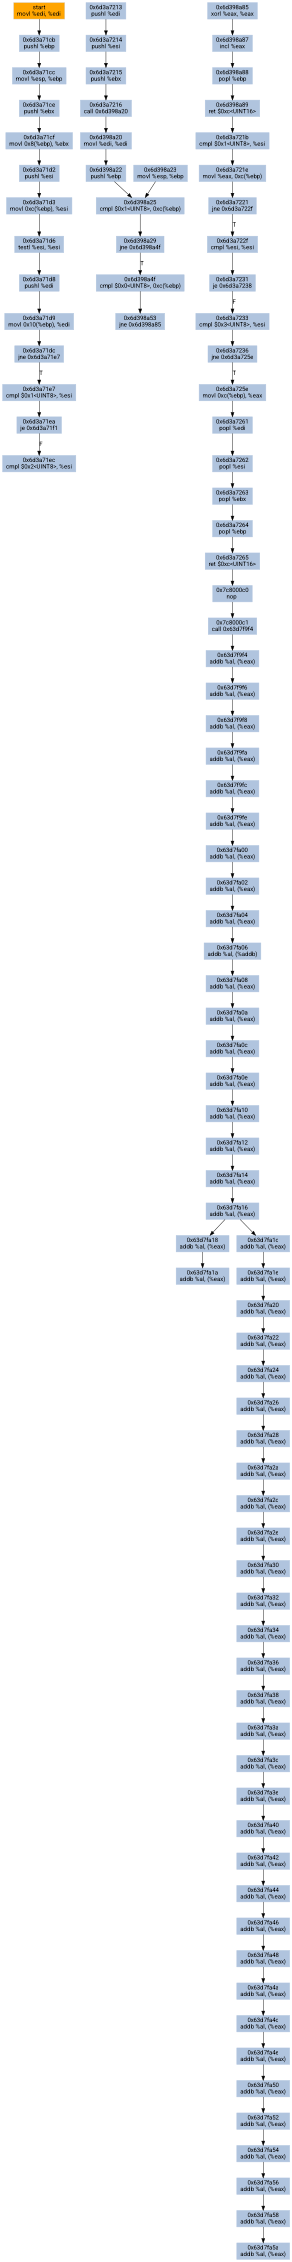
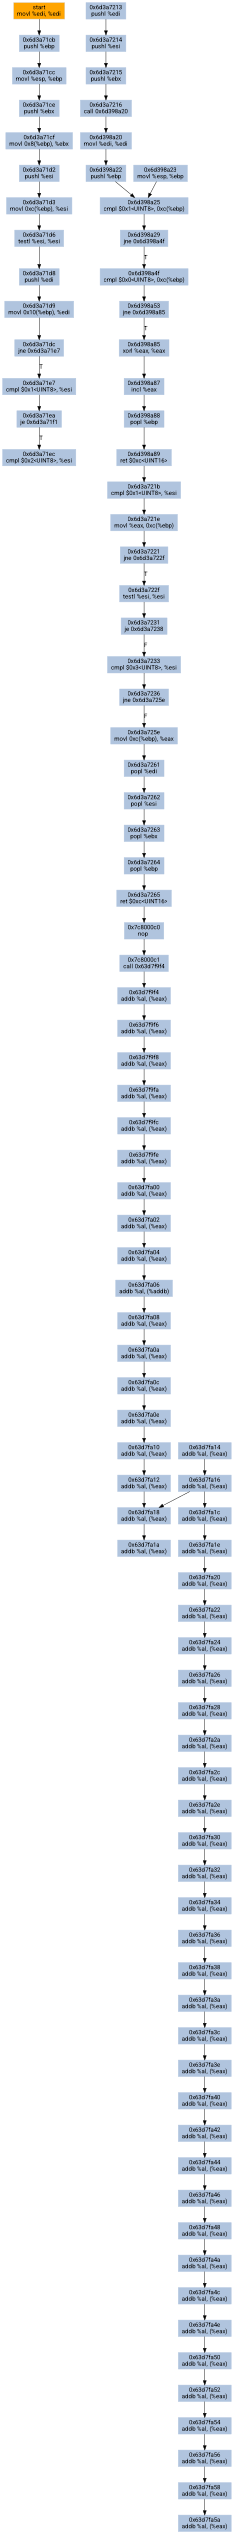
(232, 244) -> (144, 594)
none -> (144, 326)
(234, 373) -> (146, 717)
(41, 444) -> (41, 438)
(232, 1160) -> (144, 1497)
